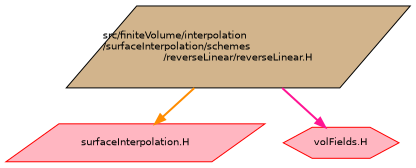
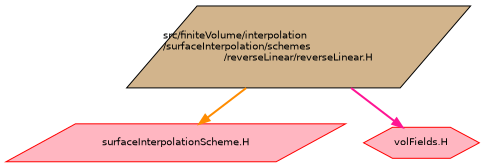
(135, 143) -> (176, 143)
